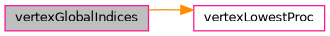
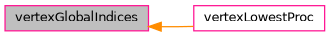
(165, 10) -> (177, 27)
